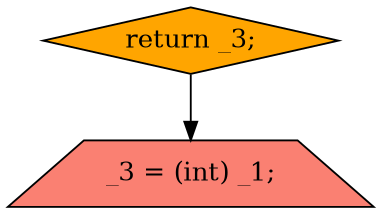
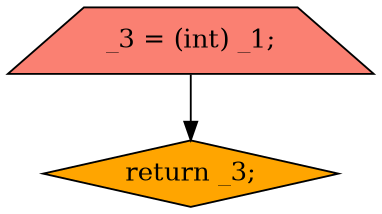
(191, 98) -> (191, 98)
